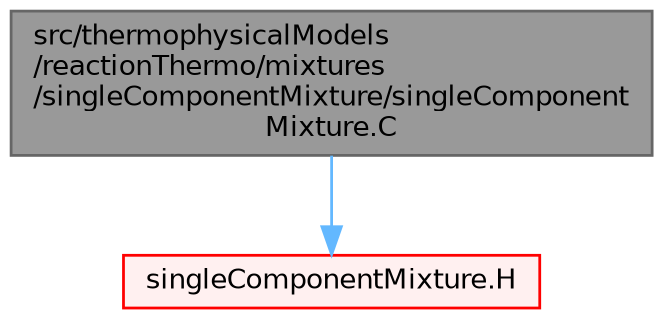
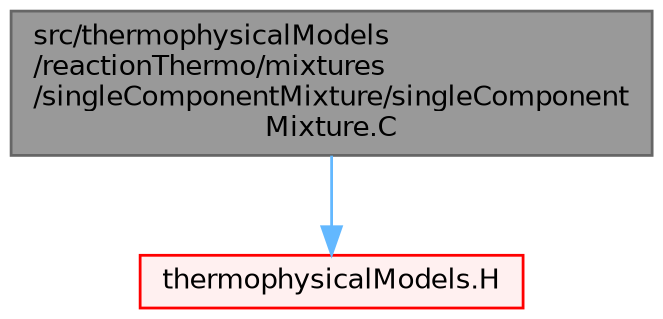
(332, 282) -> (332, 282)
